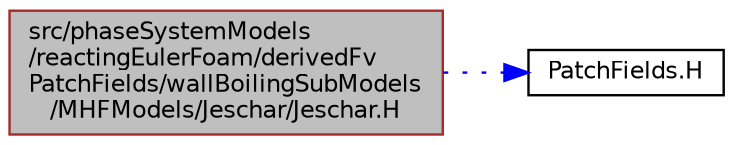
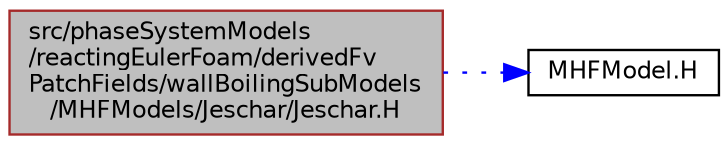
(626, 73) -> (624, 73)
